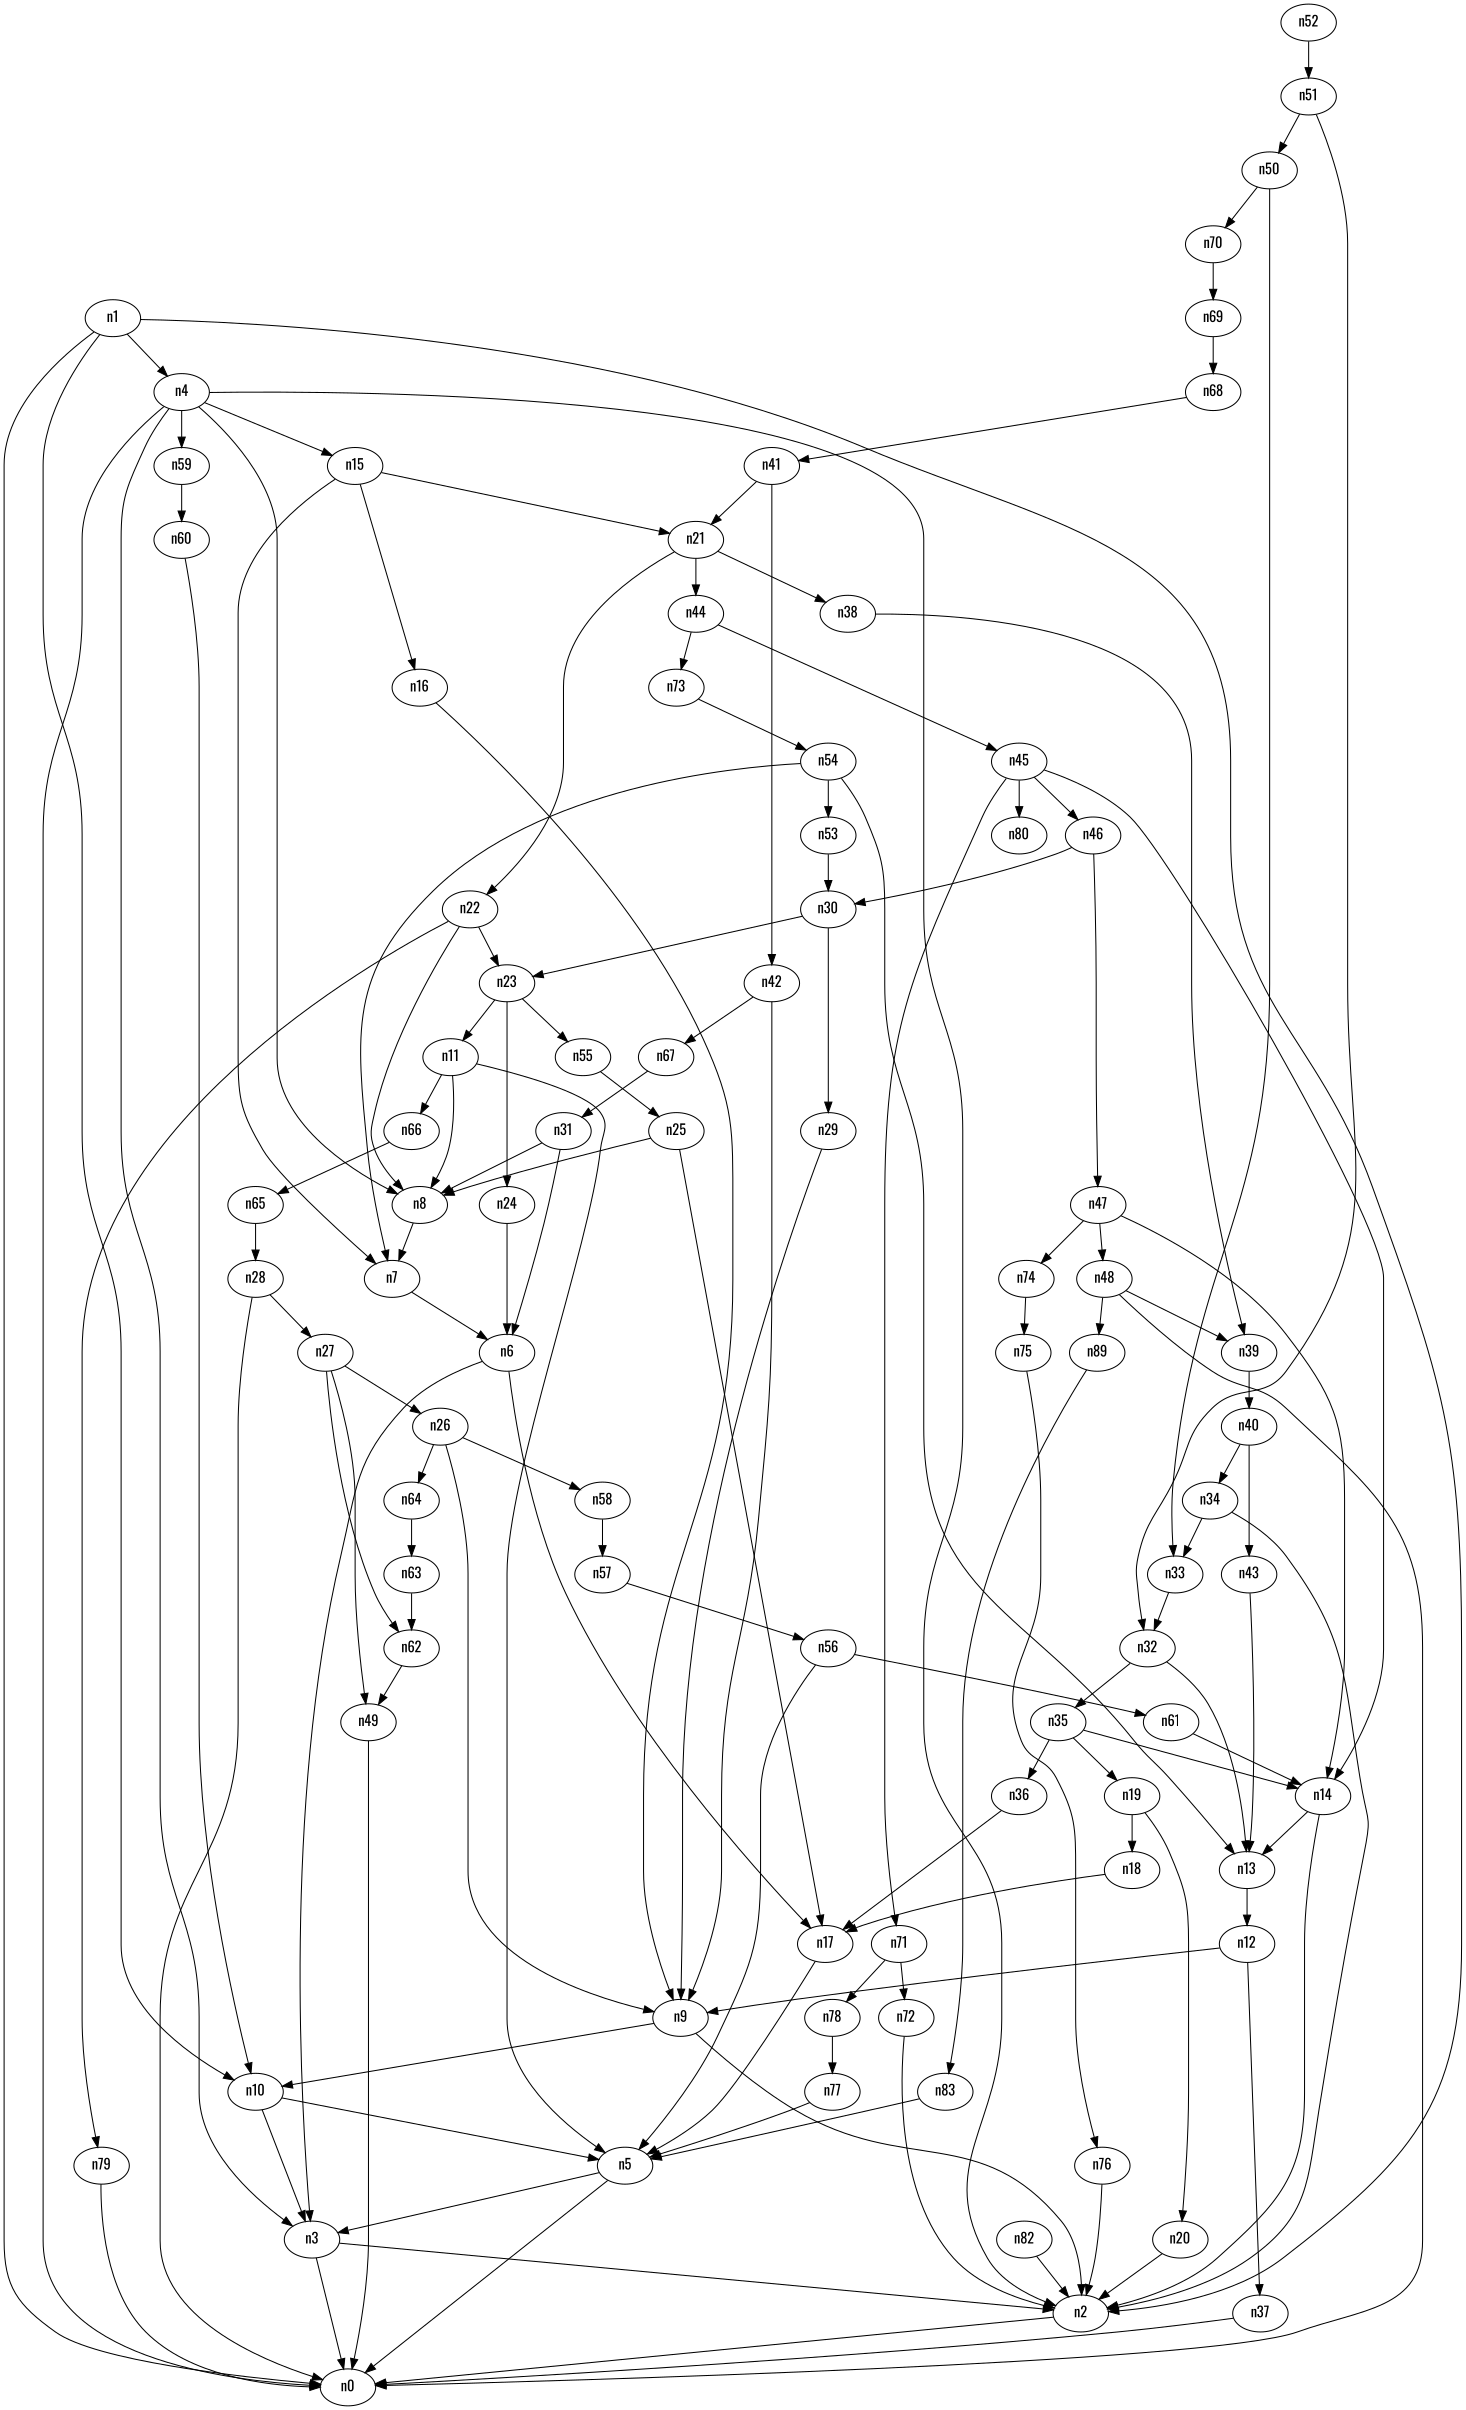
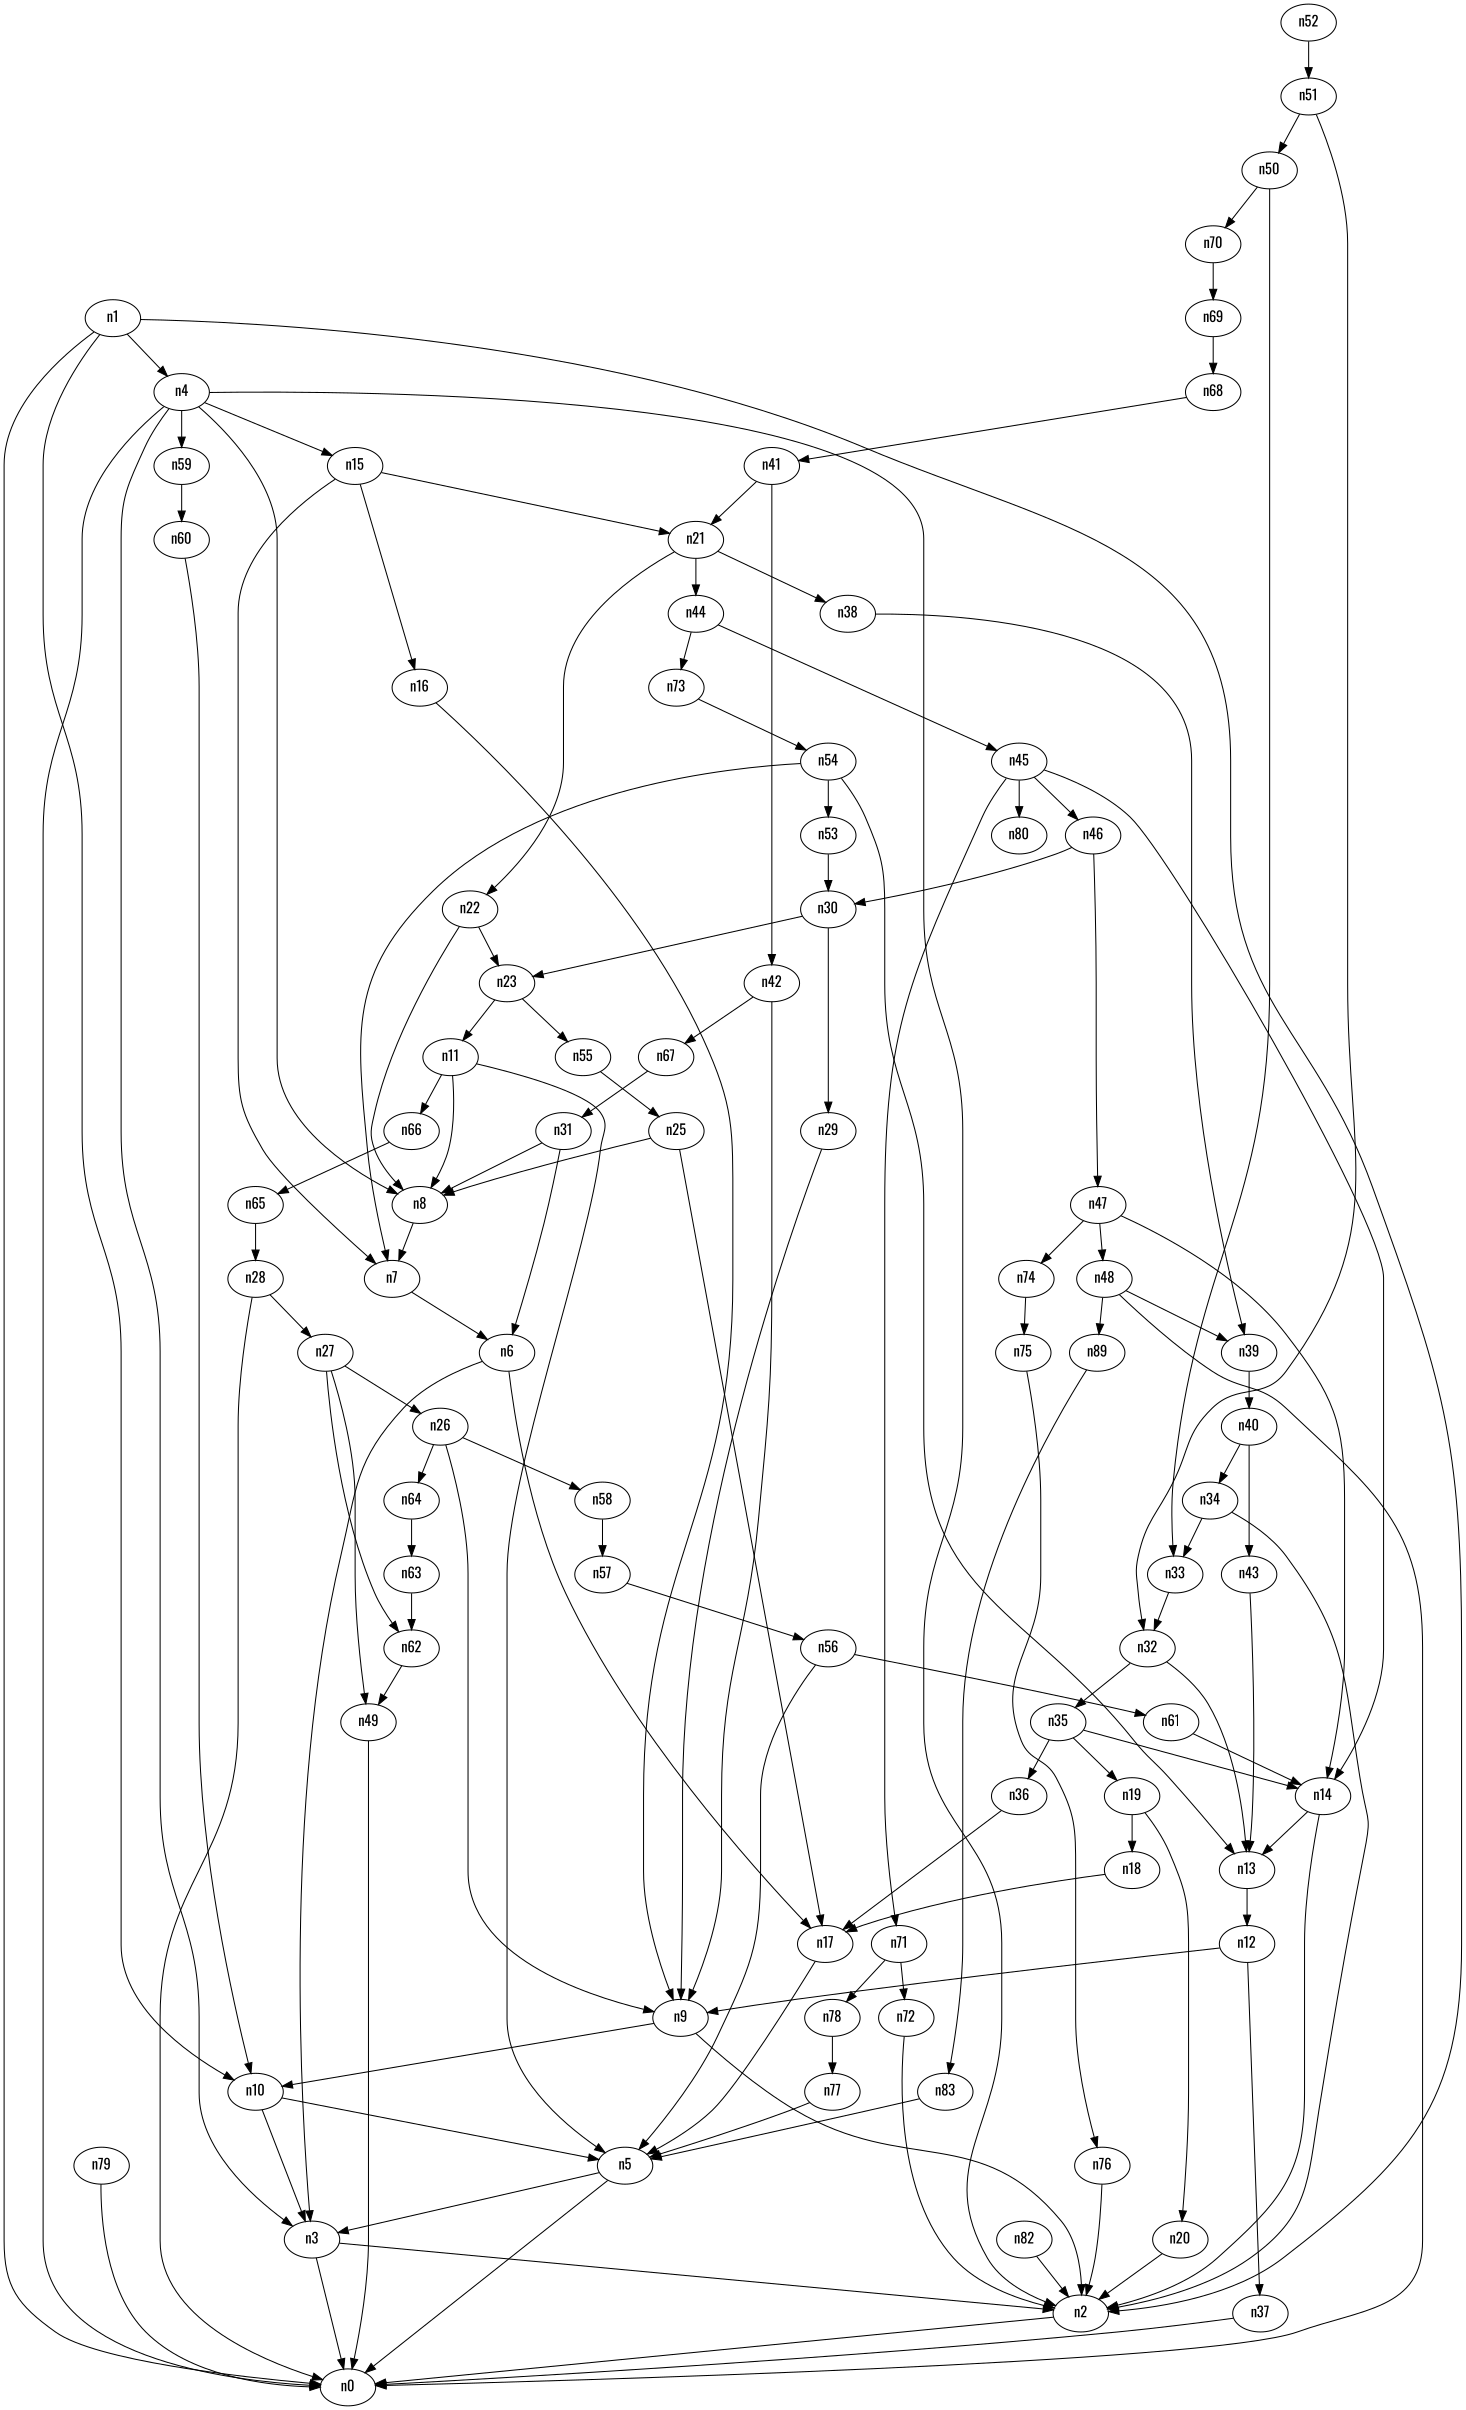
(507, 1205) -> none
(82, 1449) -> none
